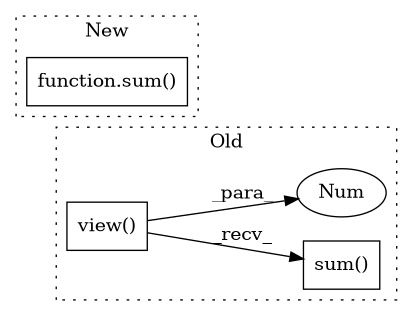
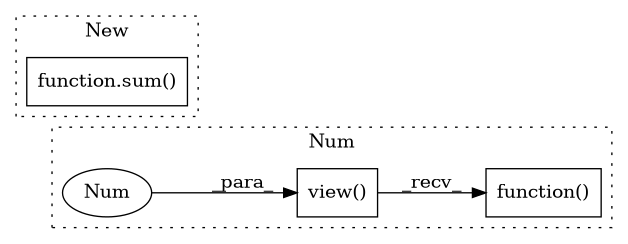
(226, 143) -> (332, 143)
(216, 211) -> (218, 193)
(342, 265) -> (544, 193)
